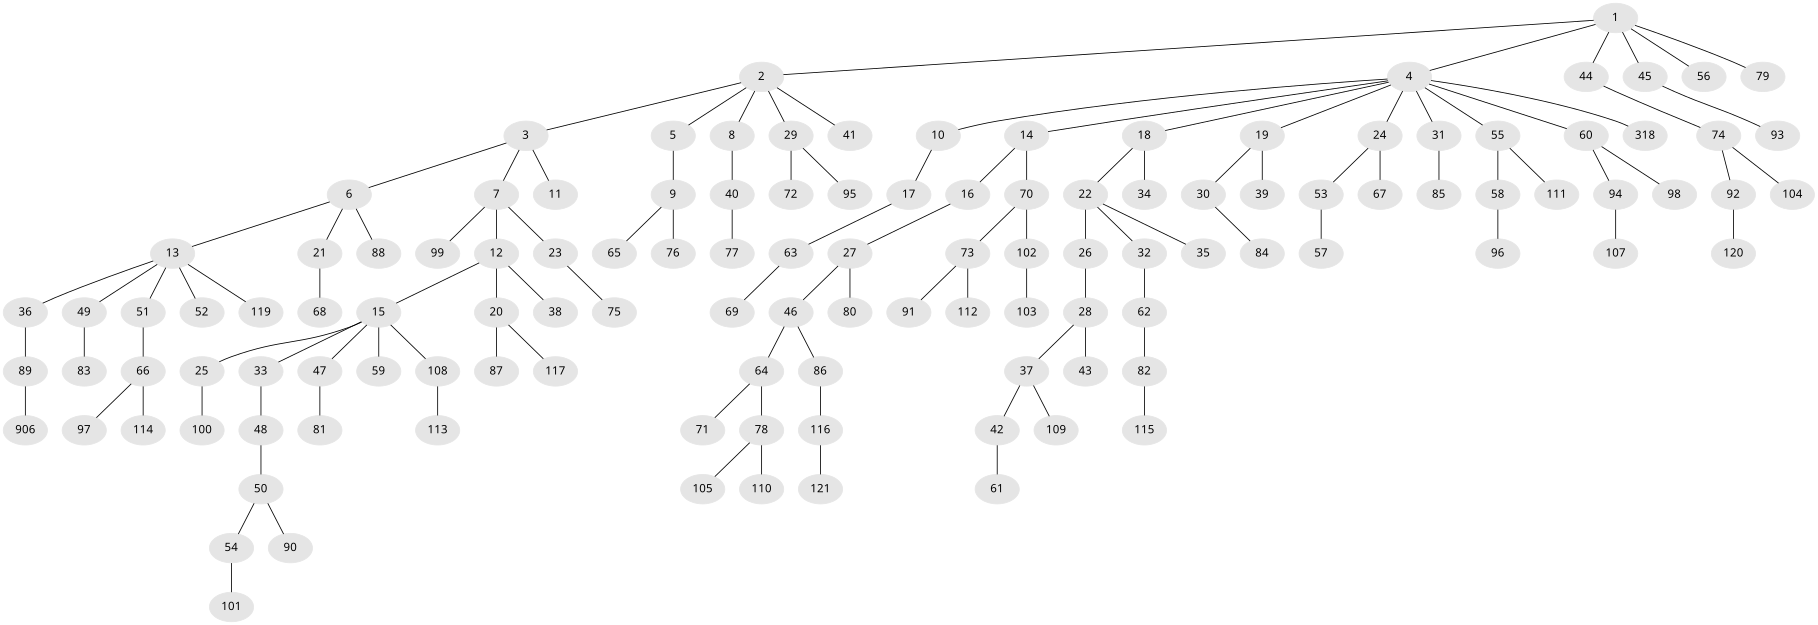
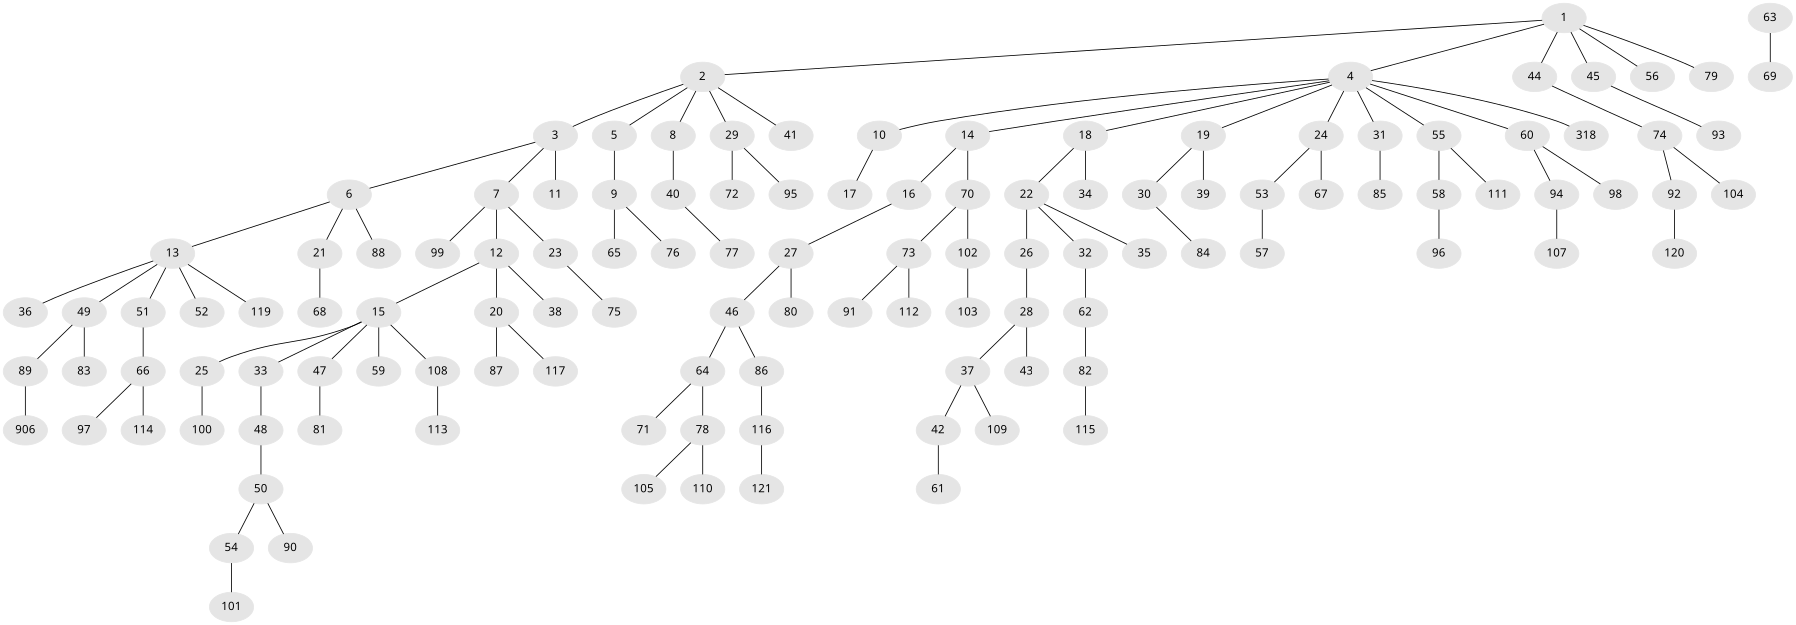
(850, 224) -> none
(25, 342) -> (55, 342)
